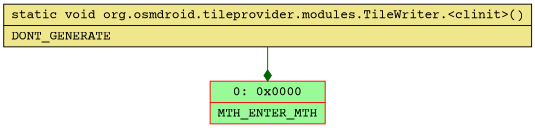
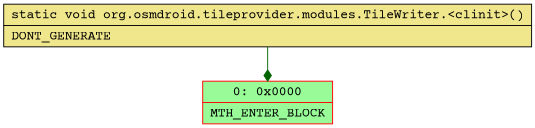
(268, 113) -> (268, 113)
